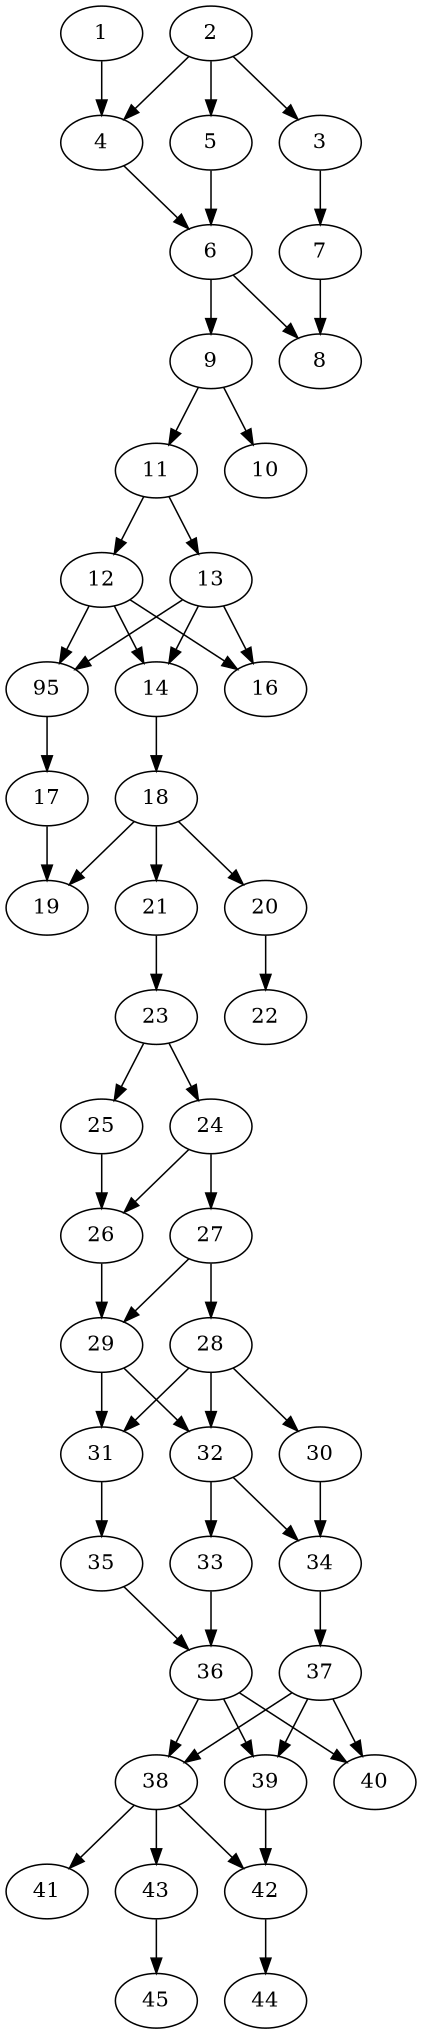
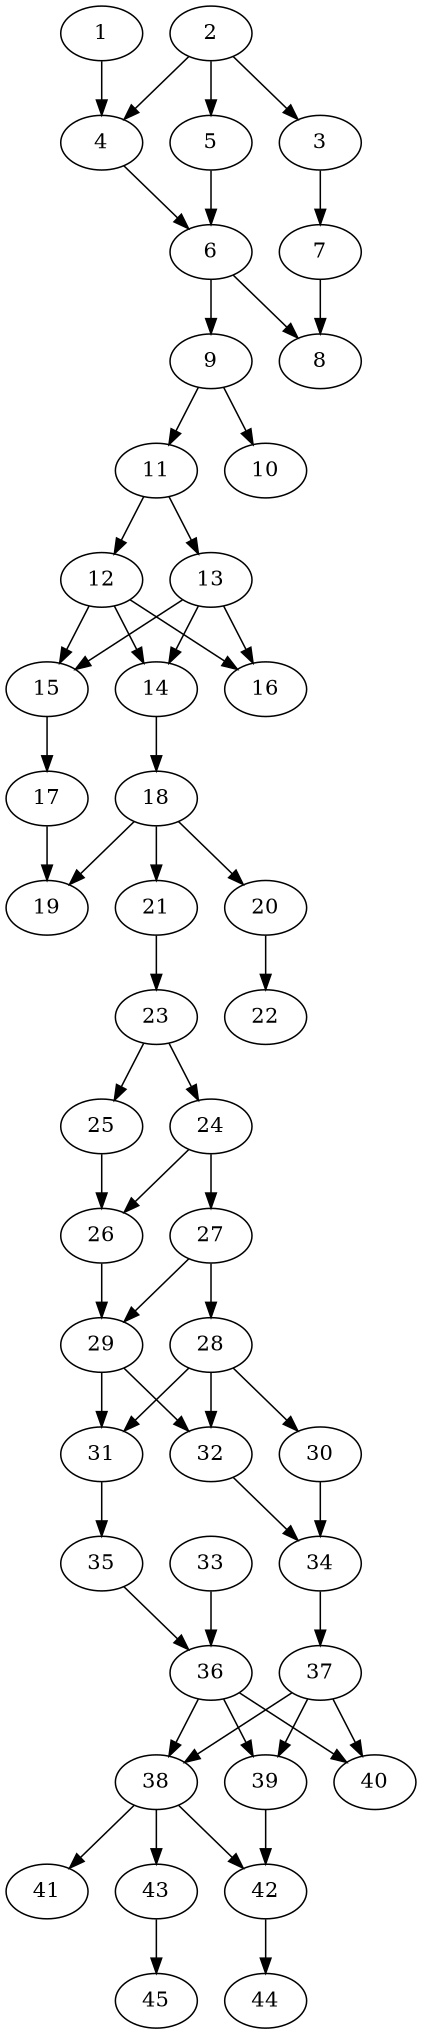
(47, 689) -> (47, 689)
(211, 1502) -> none
